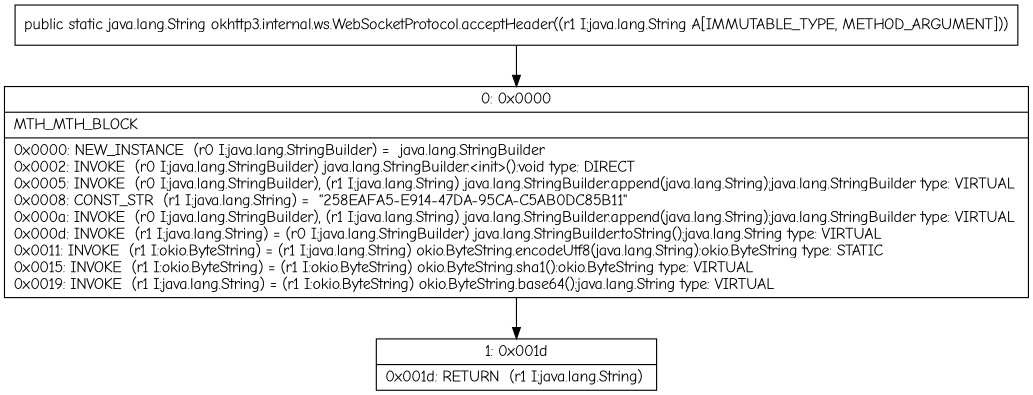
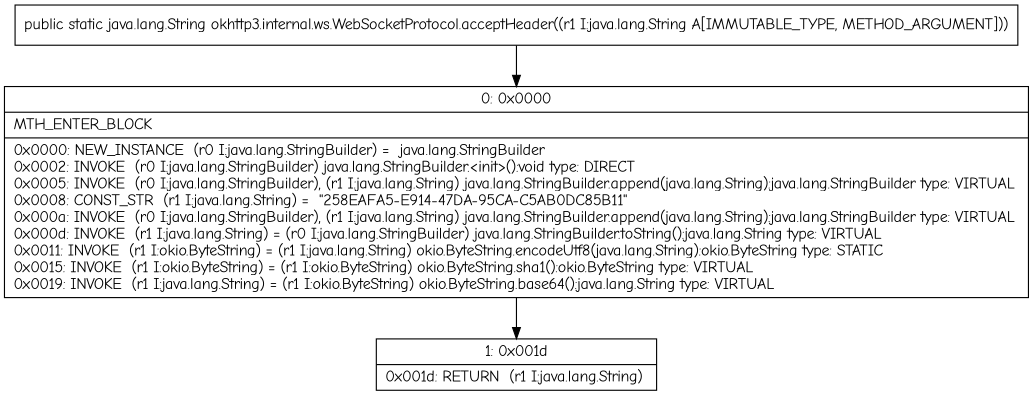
(76, 125) -> (83, 125)
